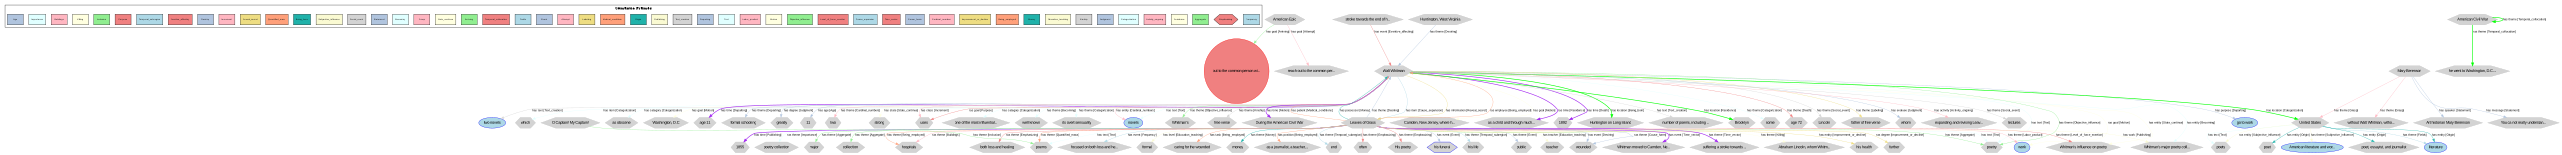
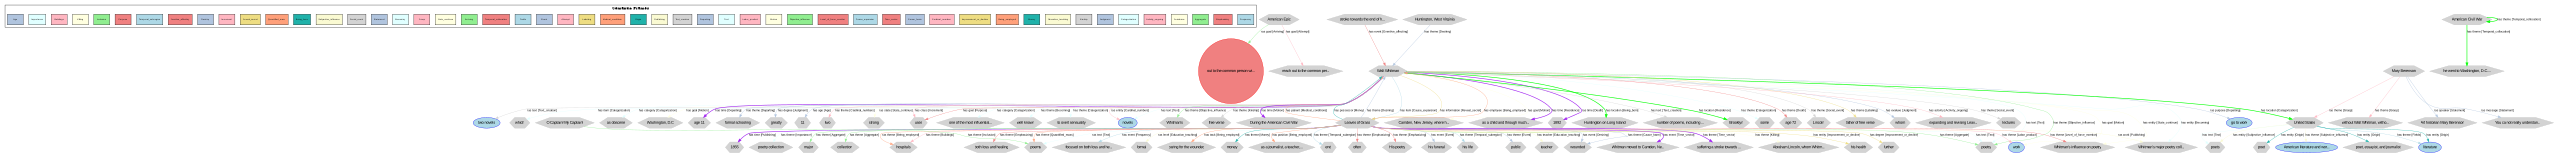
(1226, 20) -> (1223, 20)
(1442, 147) -> (1437, 147)
